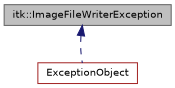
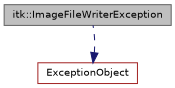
(81, 49) -> (95, 39)
